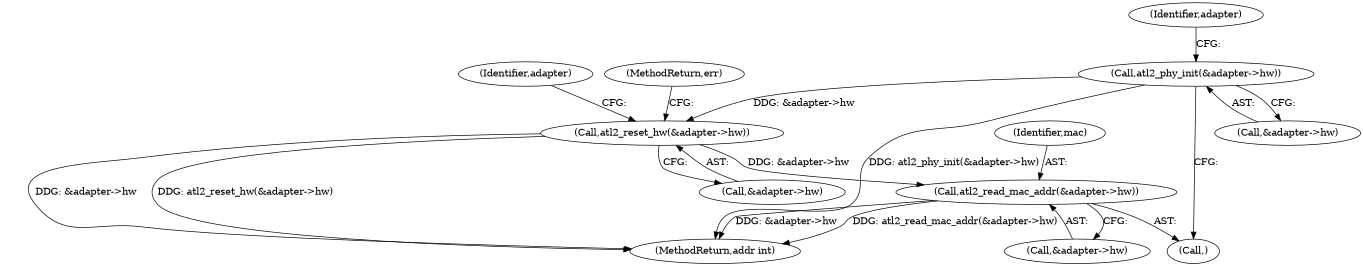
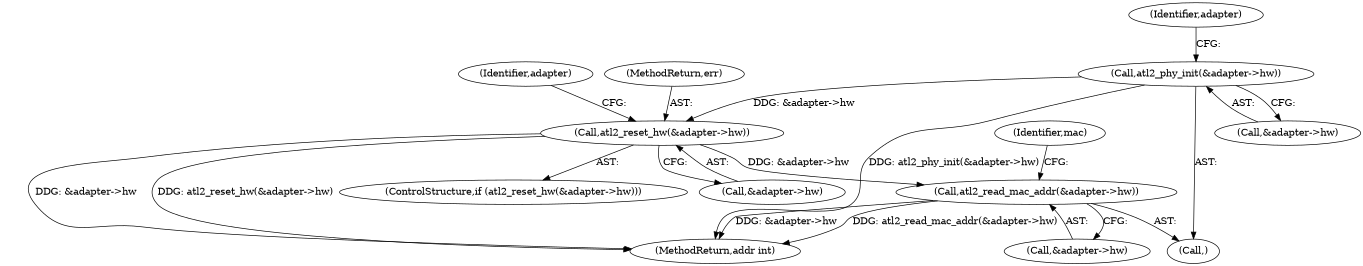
(683, 104) -> (683, 104)
(1058, 163) -> (1058, 163)
(1208, 163) -> (1208, 163)
none -> (513, 192)
